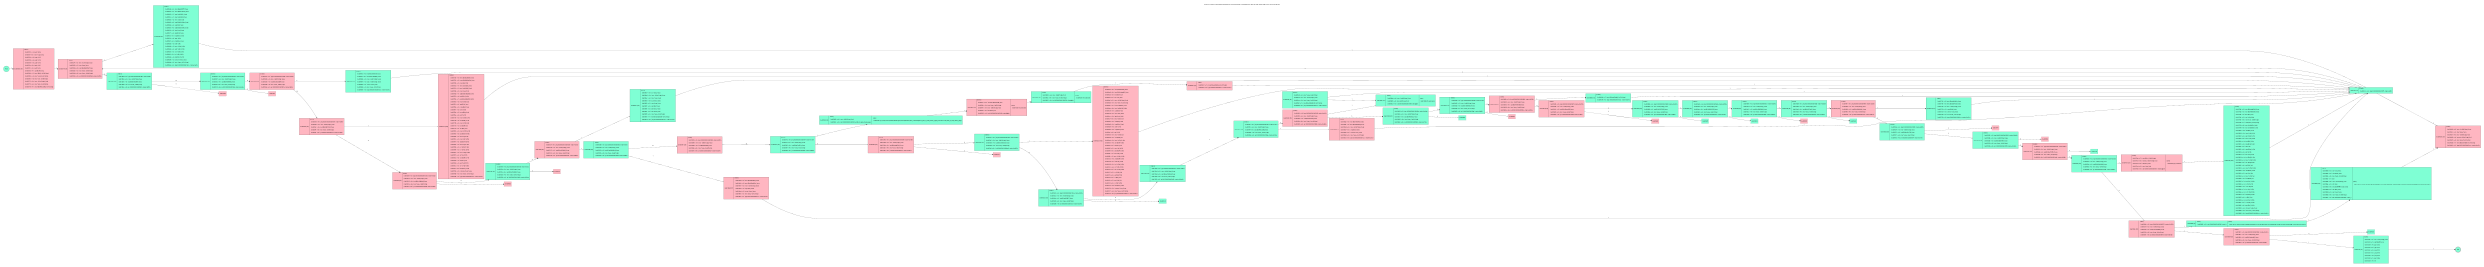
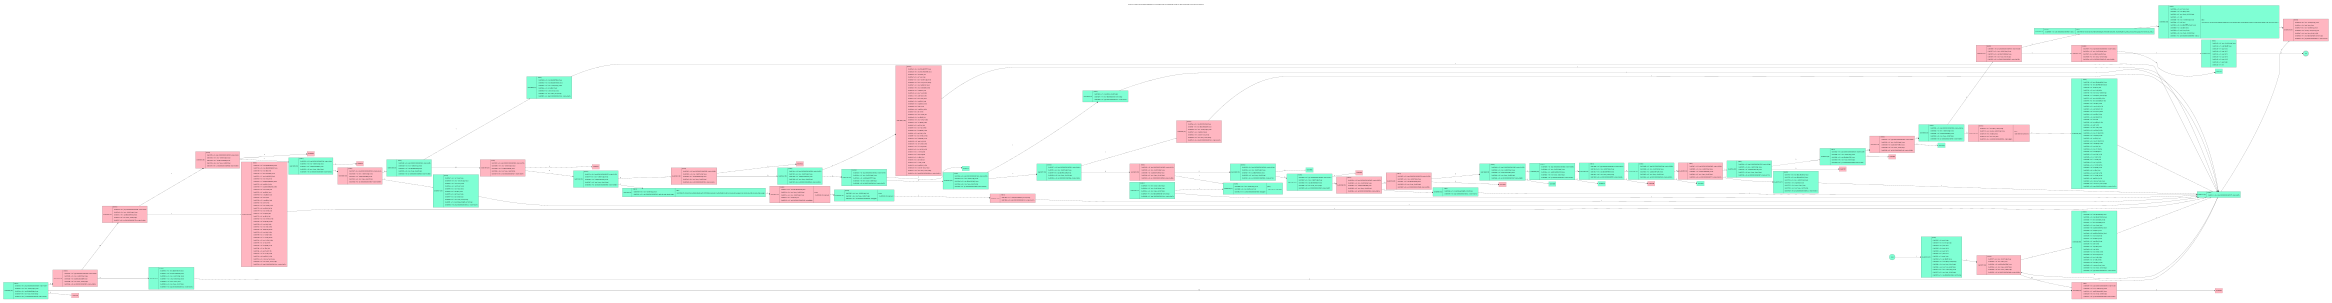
(34, 69) -> (1941, 257)
(129, 81) -> (2094, 291)
(176, 81) -> (1059, 291)
none -> (1105, 96)
none -> (596, 167)
(746, 188) -> (549, 88)
